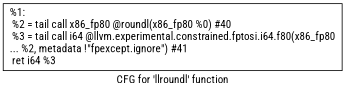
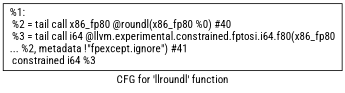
(33, 61) -> (53, 61)
